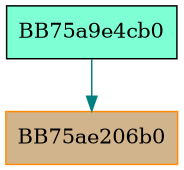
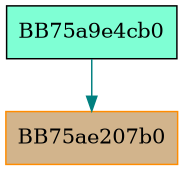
(92, 138) -> (92, 138)
